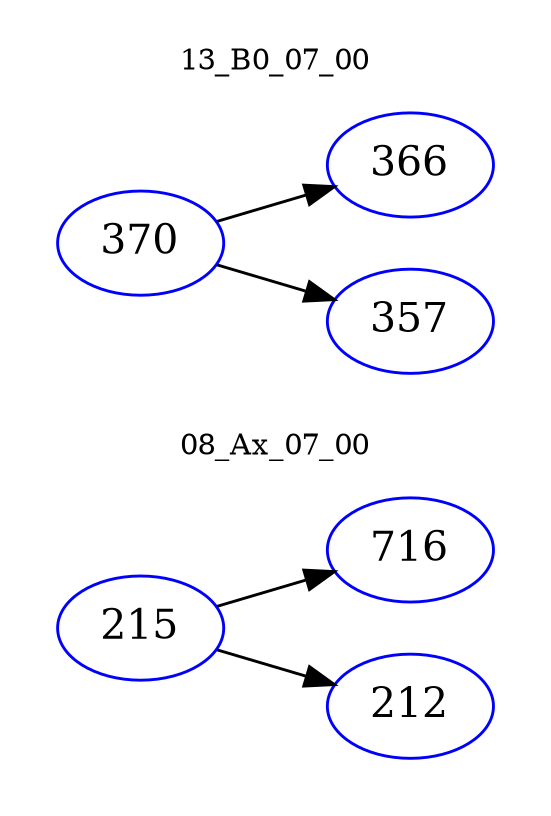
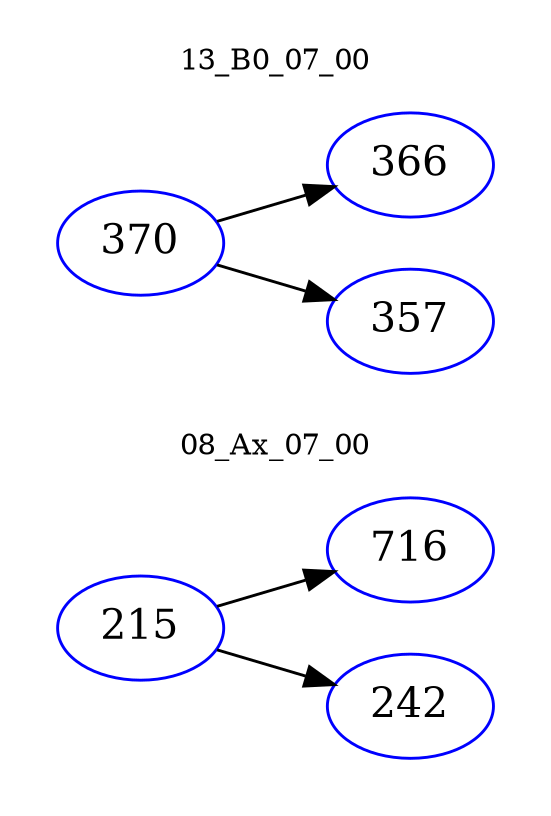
(410, 706) -> (410, 706)
